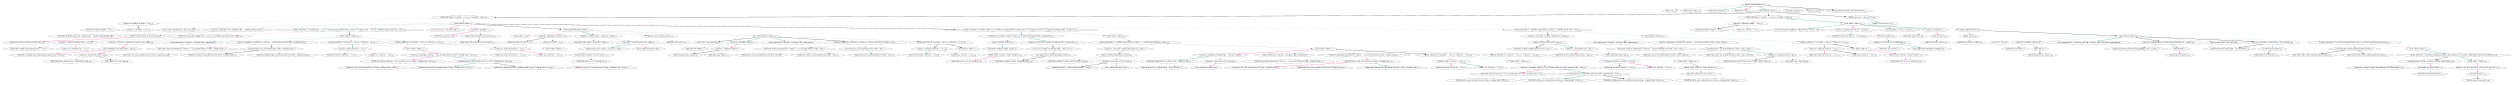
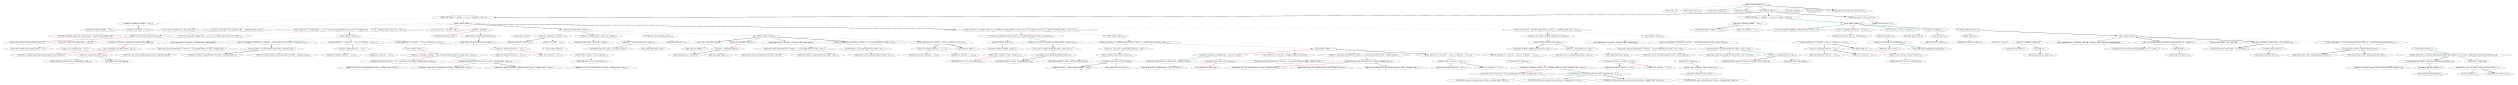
(2478, 77) -> (2488, 71)
